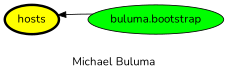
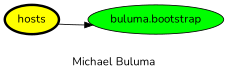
(79, 14) -> (71, 25)
